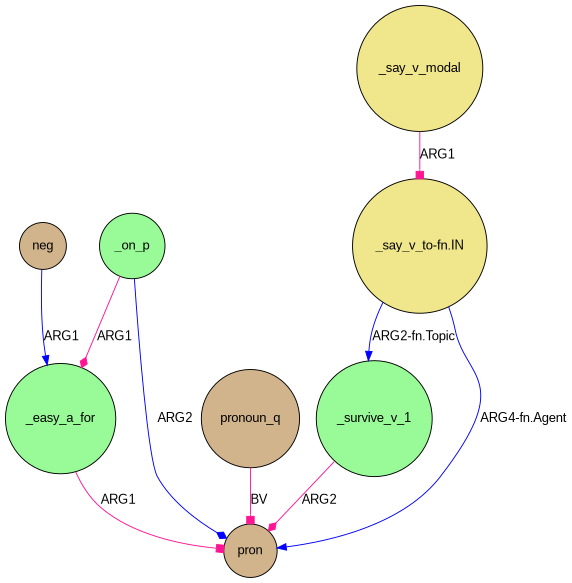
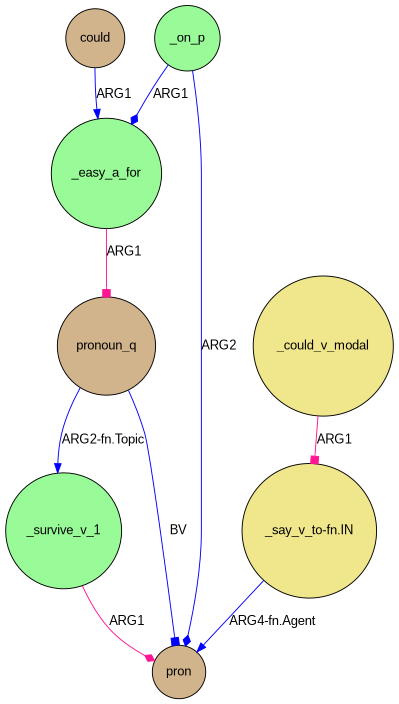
(420, 68) -> (323, 346)
(43, 246) -> (95, 38)
(103, 317) -> (152, 89)
(373, 326) -> (64, 424)
(250, 491) -> (158, 512)
(319, 500) -> (127, 622)
(134, 528) -> (106, 258)
